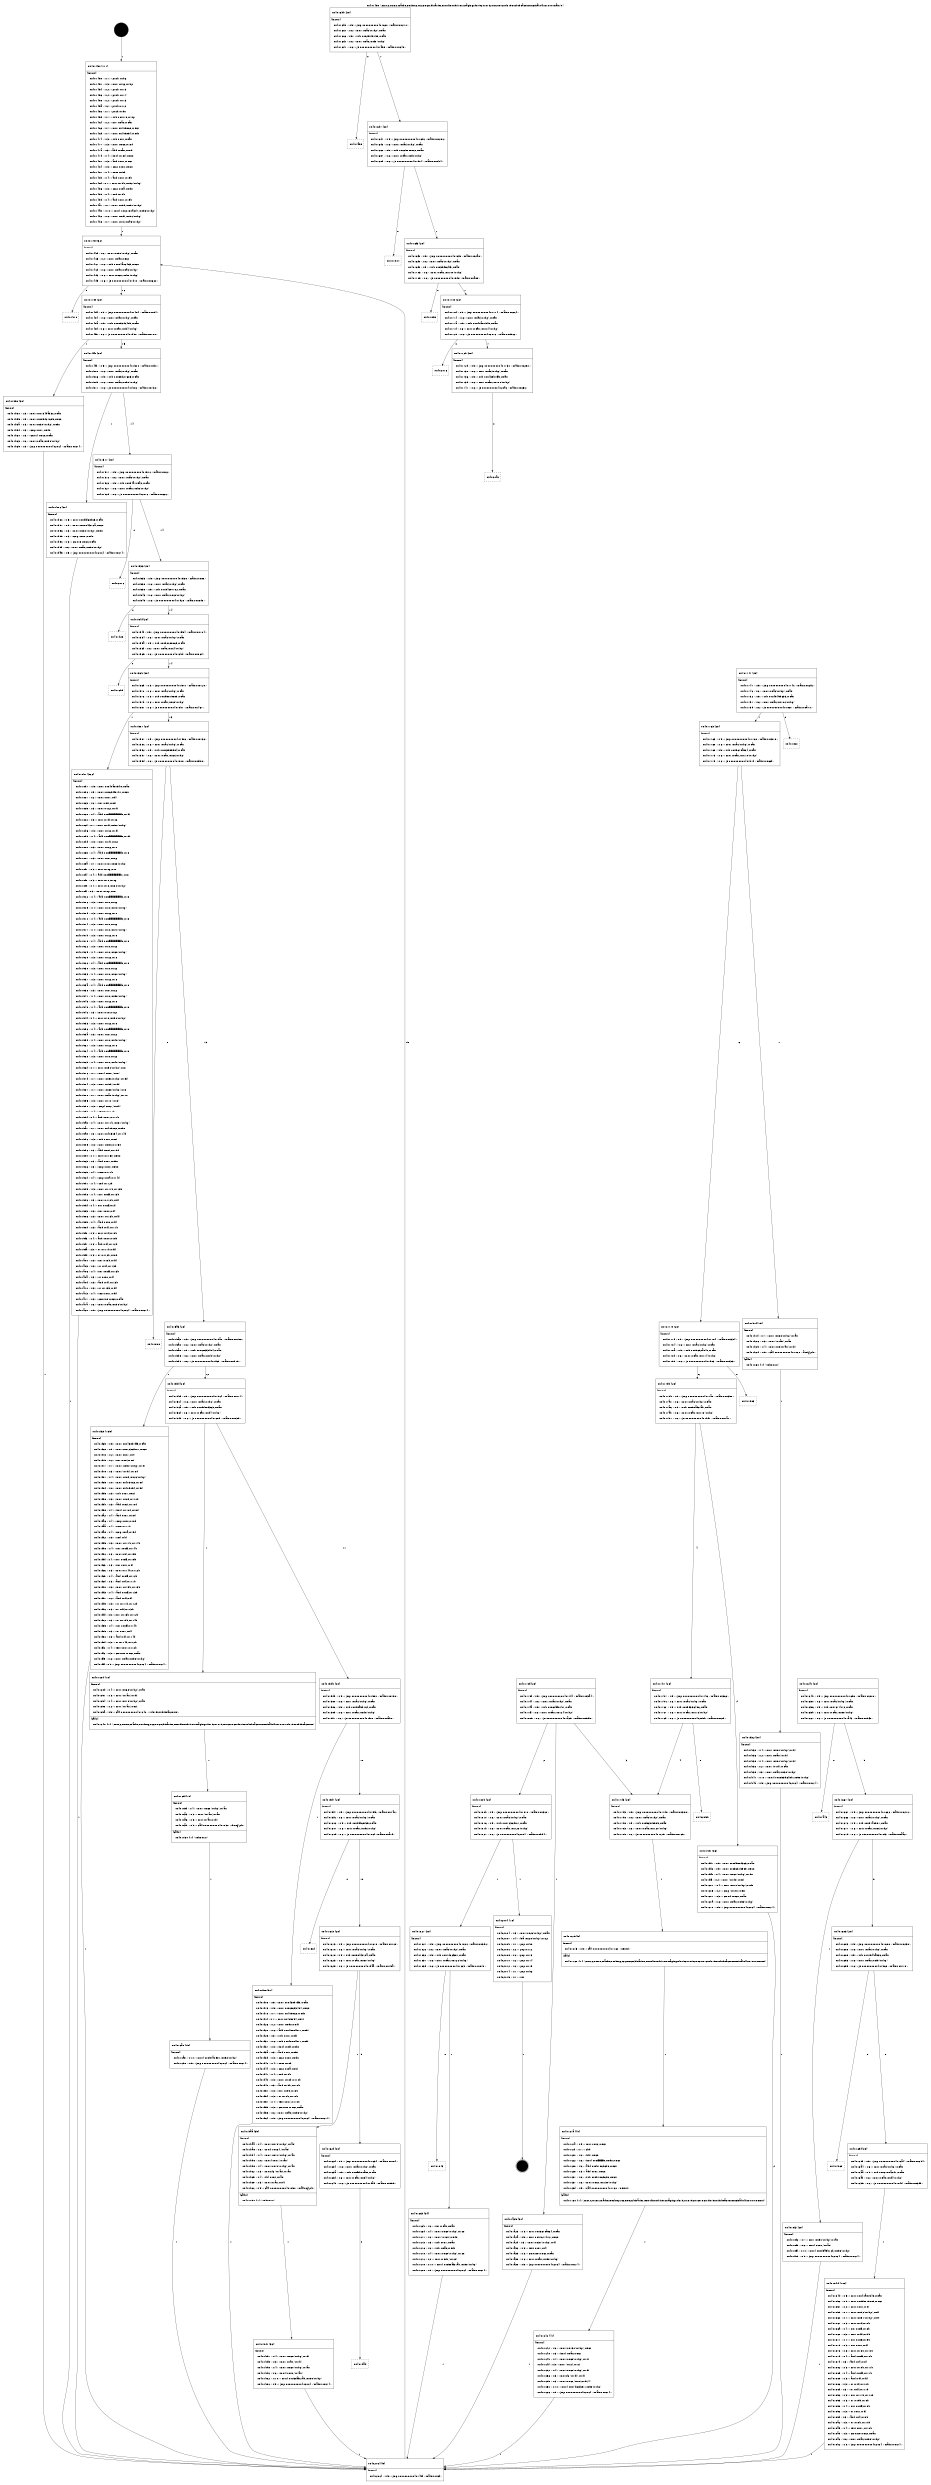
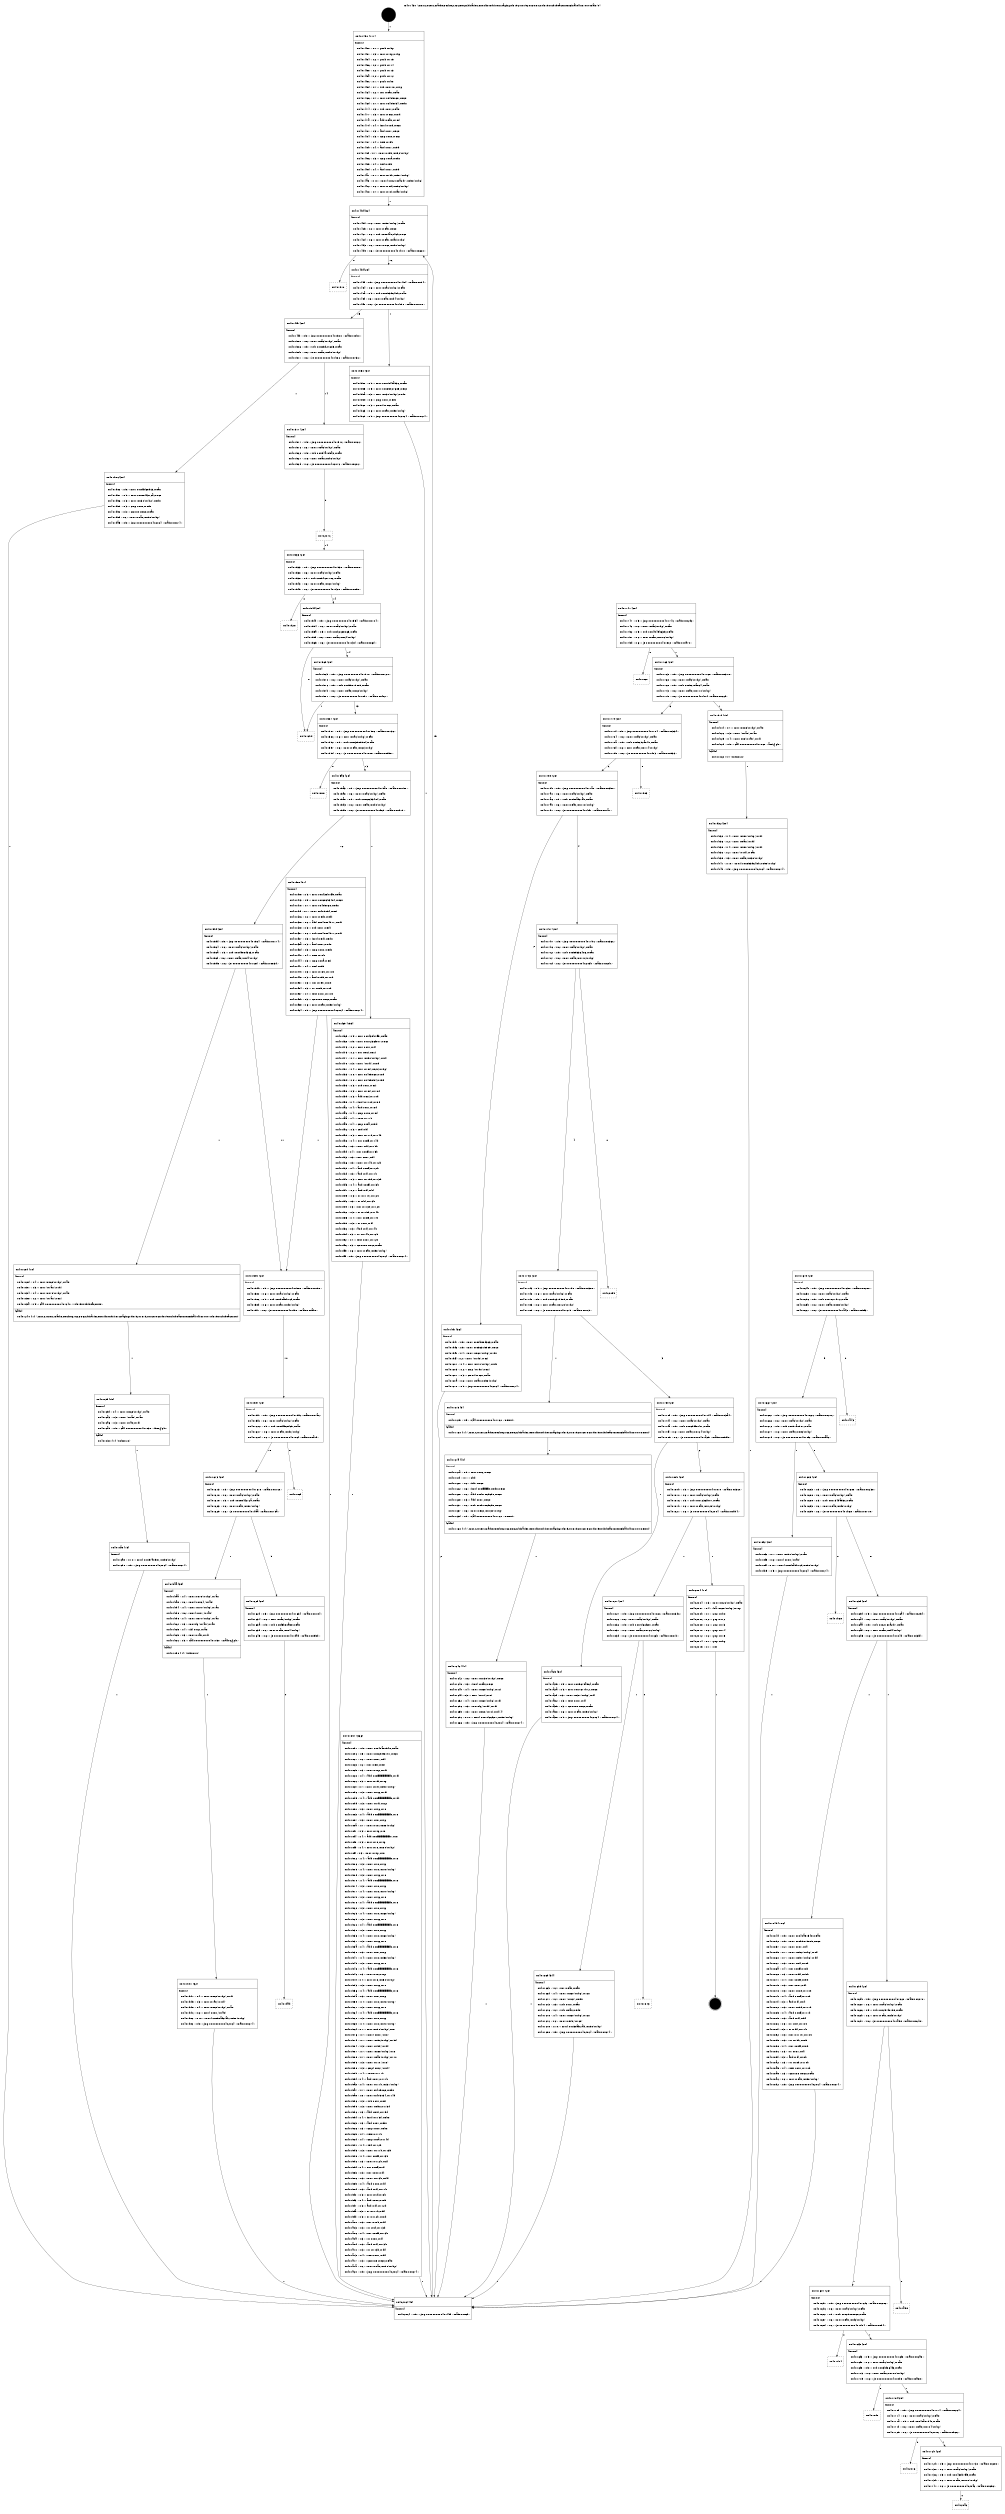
(150, 529) -> (324, 545)
(118, 739) -> (313, 714)
(603, 1758) -> (625, 1356)
none -> (887, 1810)
(303, 1850) -> (302, 1142)
